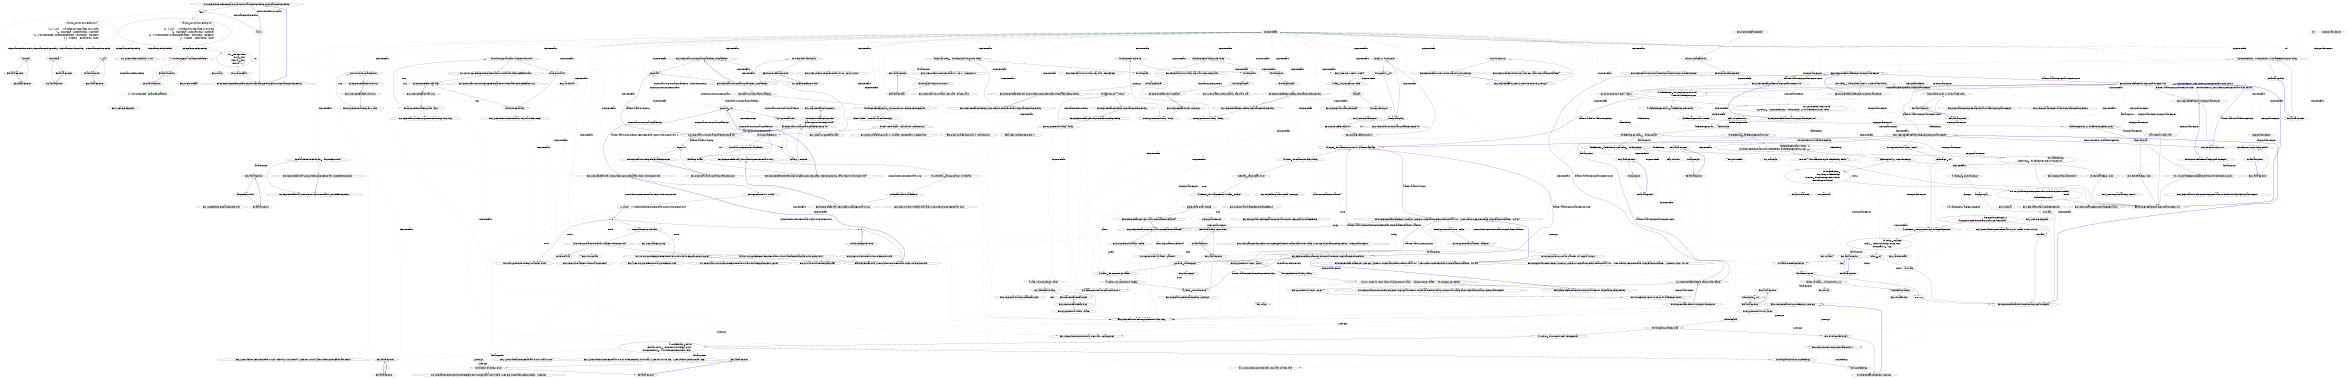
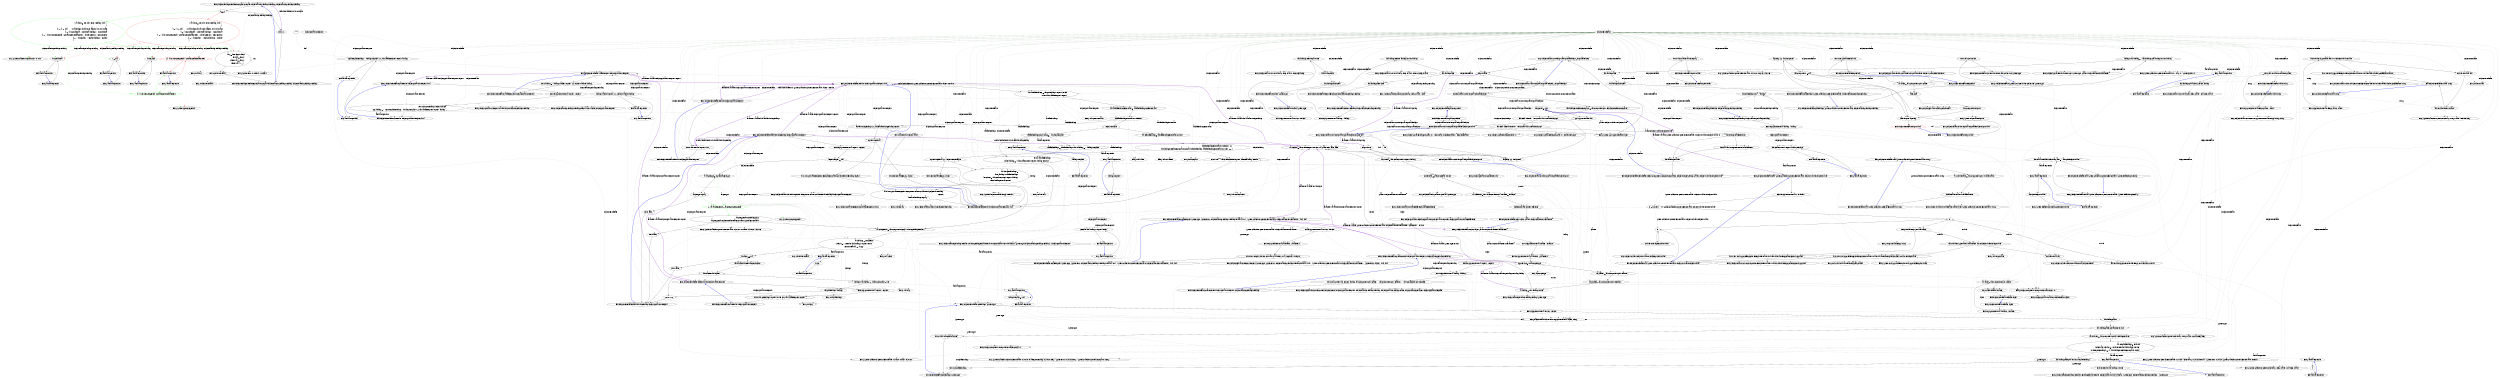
none -> (1908, 75)
(1138, 97) -> none
(1277, 131) -> none
(1793, 304) -> (978, 304)
